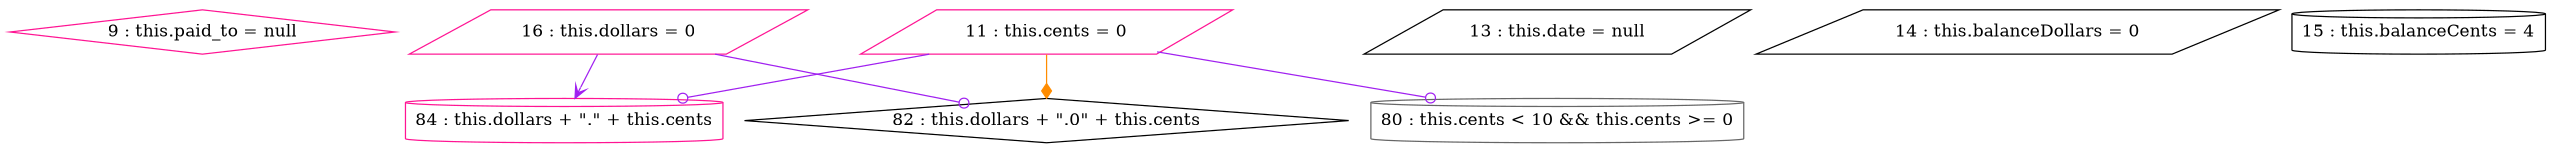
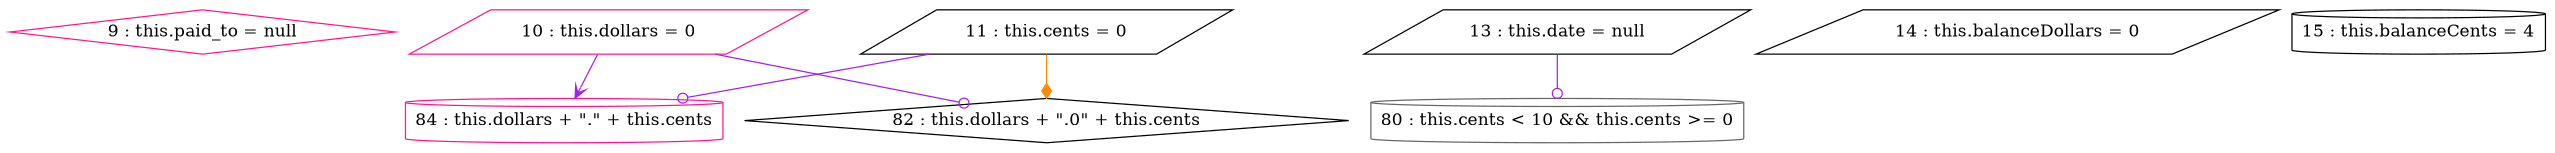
(609, 32) -> (609, 32)
(1047, 32) -> (1047, 32)
(1291, 74) -> (1557, 71)
